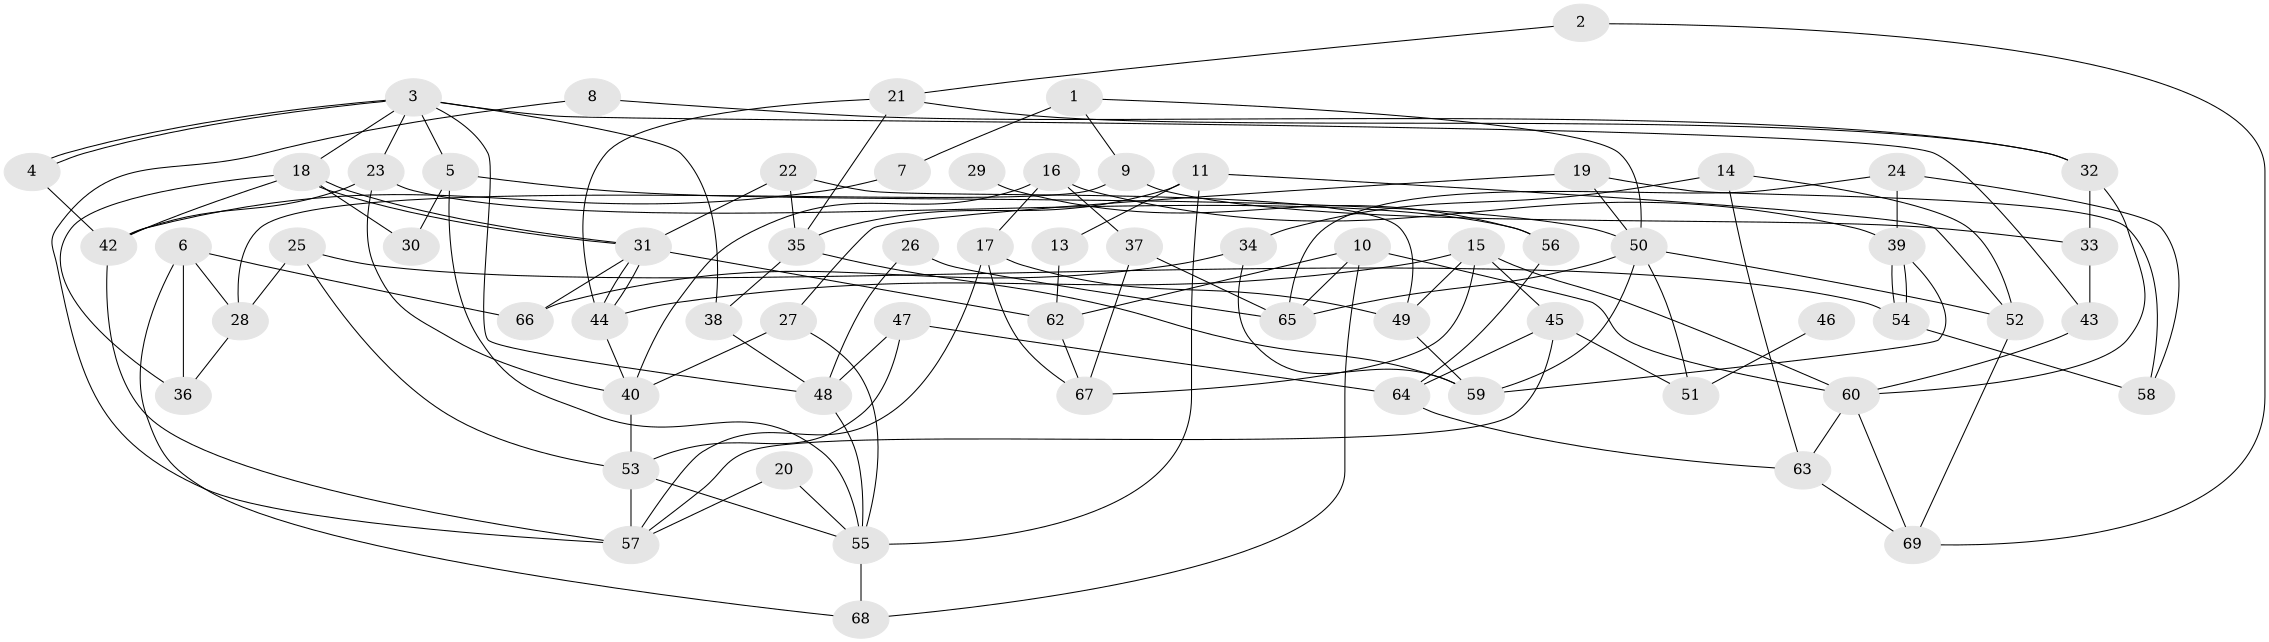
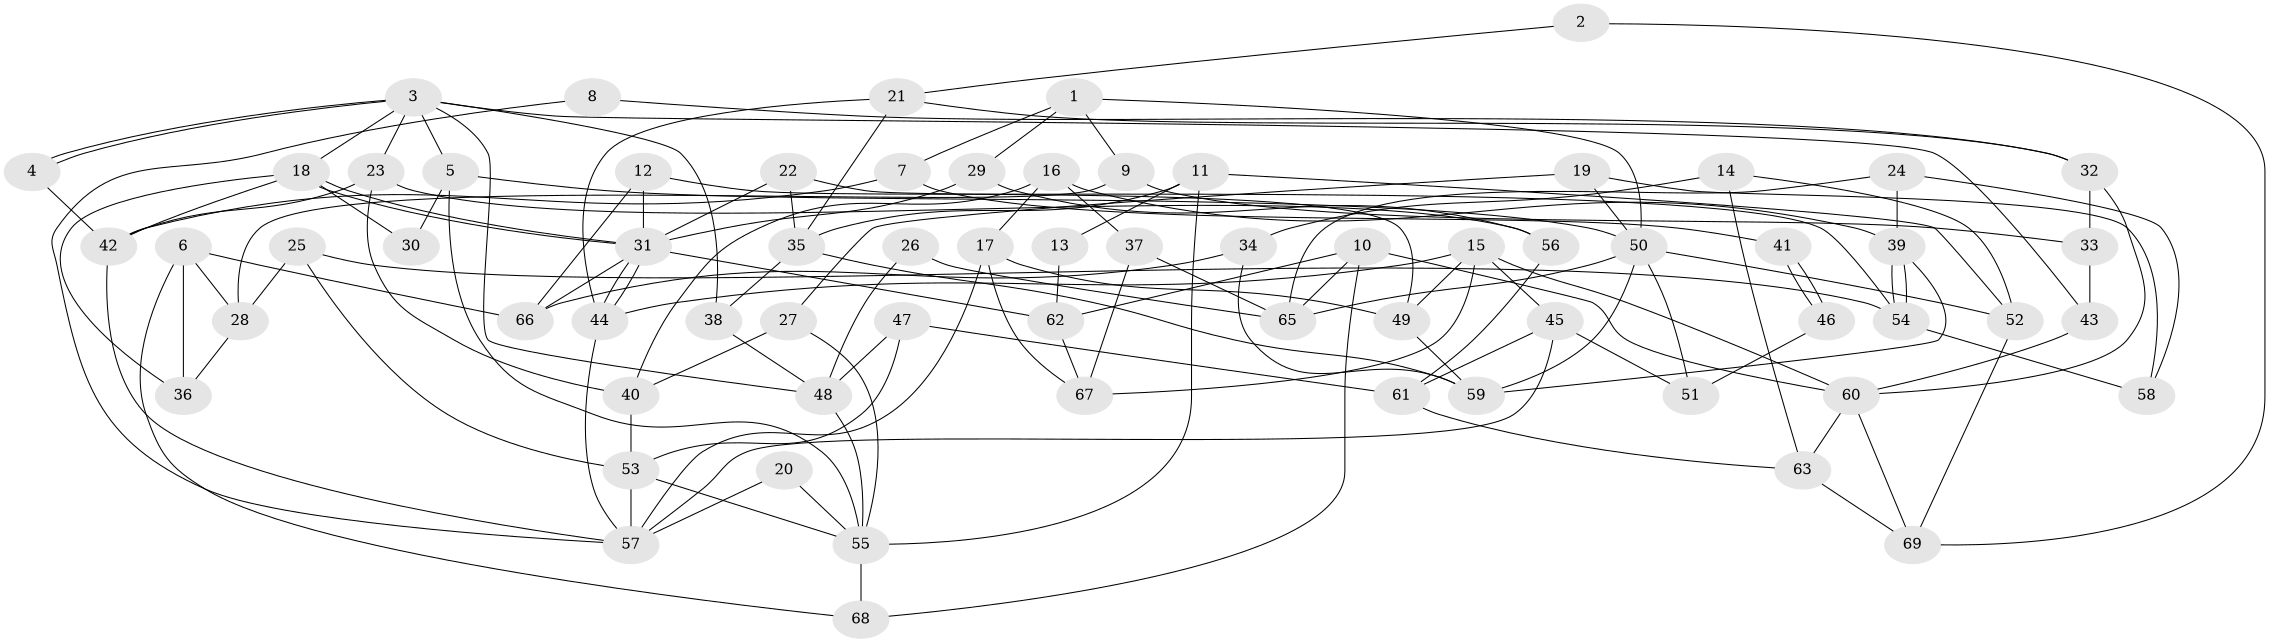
none -> (1026, 135)
none -> (643, 172)
none -> (756, 223)
none -> (1783, 247)
(615, 359) -> (586, 437)
(1402, 396) -> (1402, 396)
